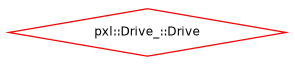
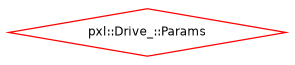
(147, 32) -> (147, 32)
